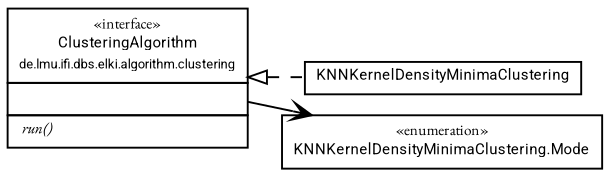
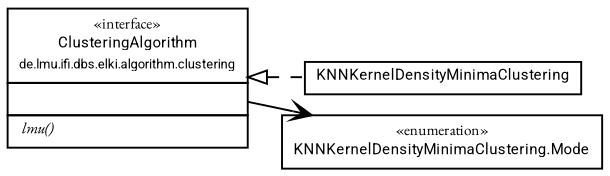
(36, 129) -> (37, 129)
